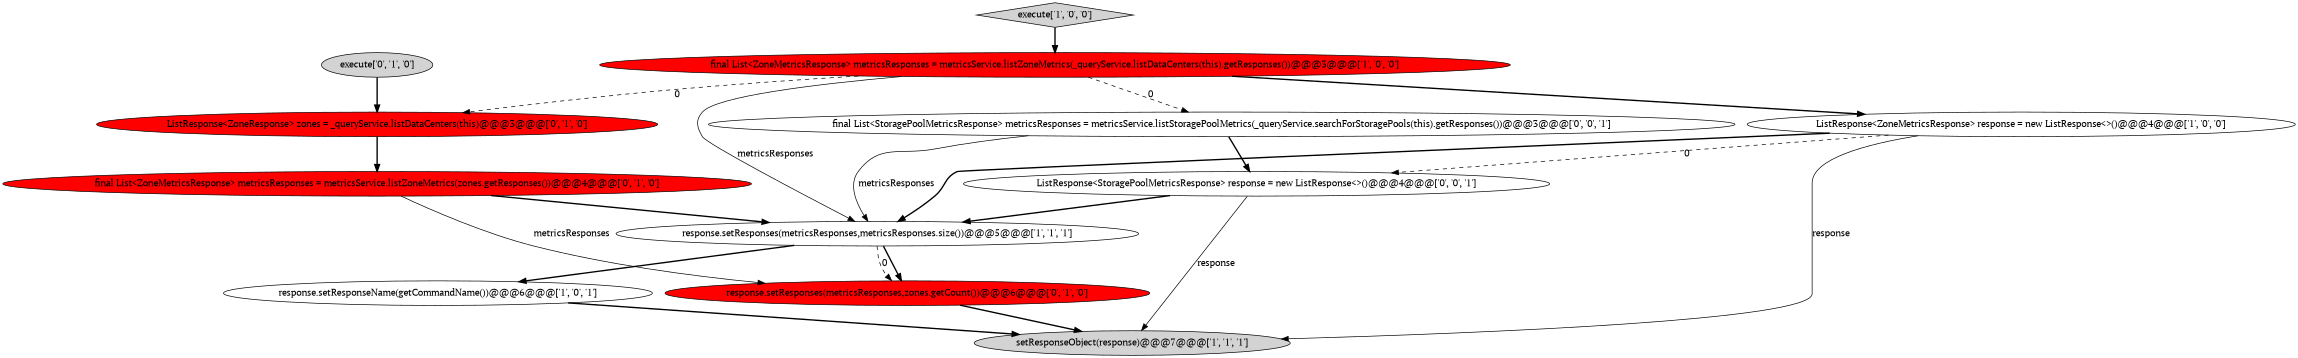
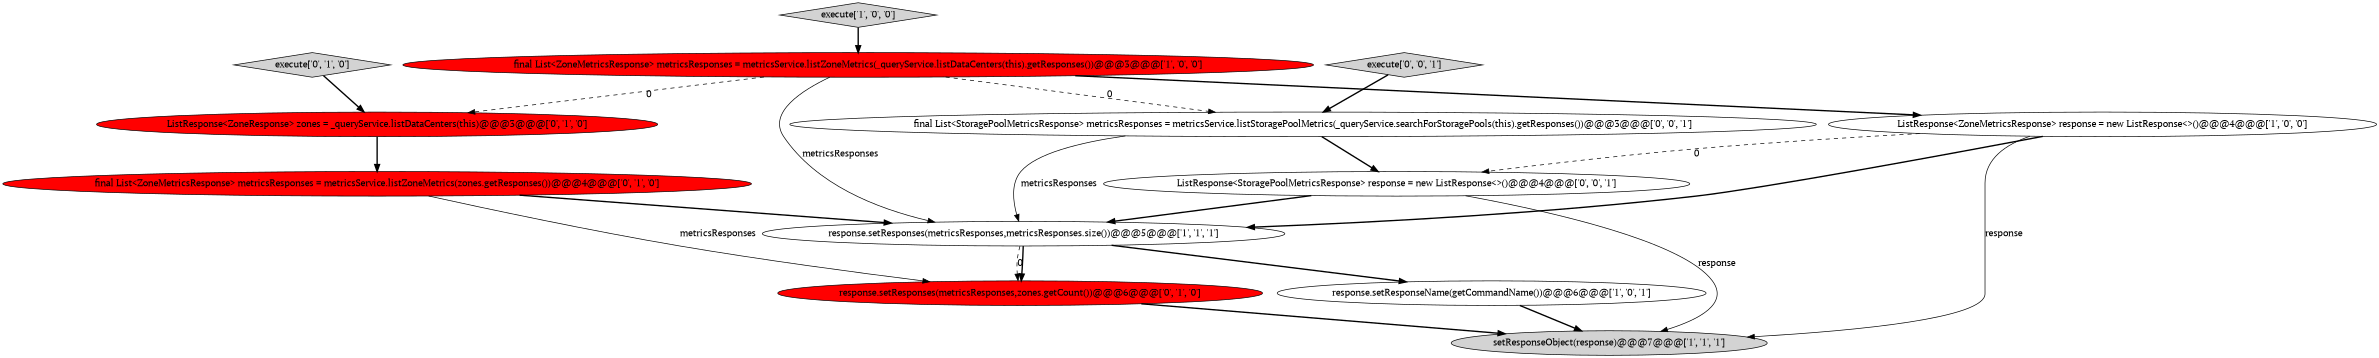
(377, 65) -> (312, 65)
none -> (1404, 65)
